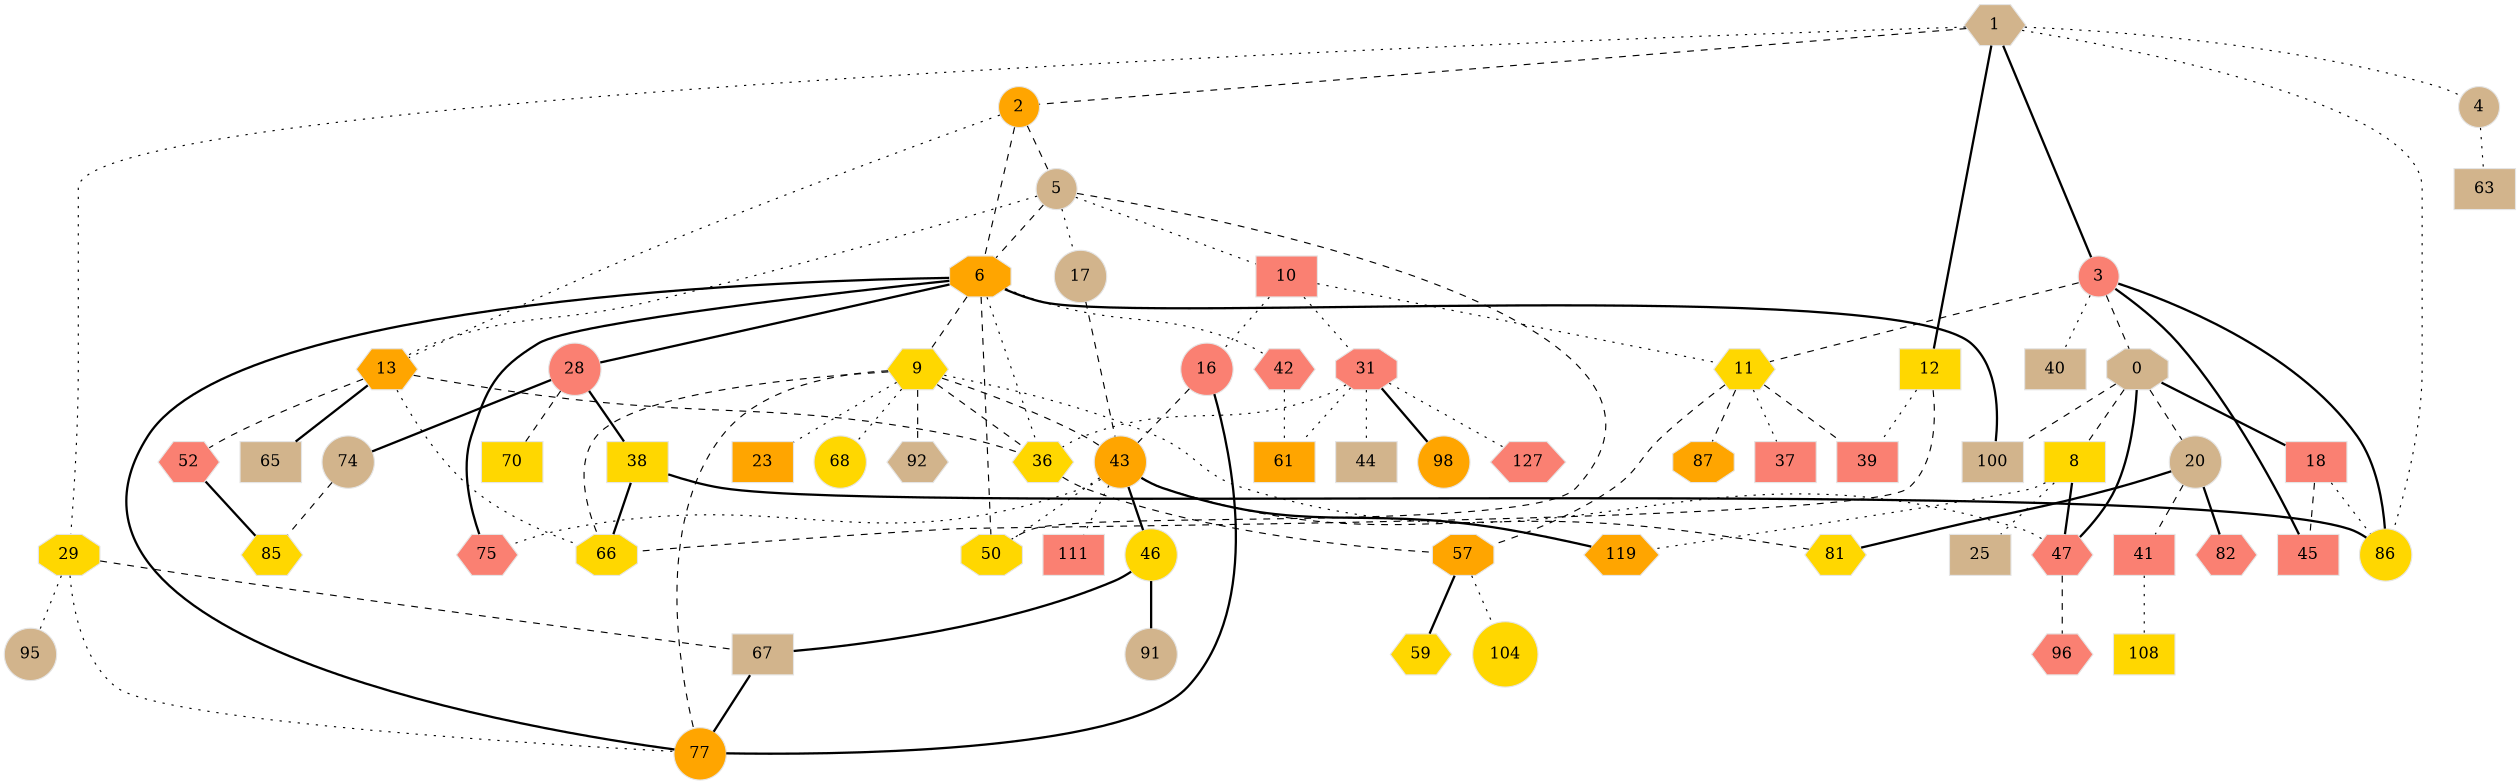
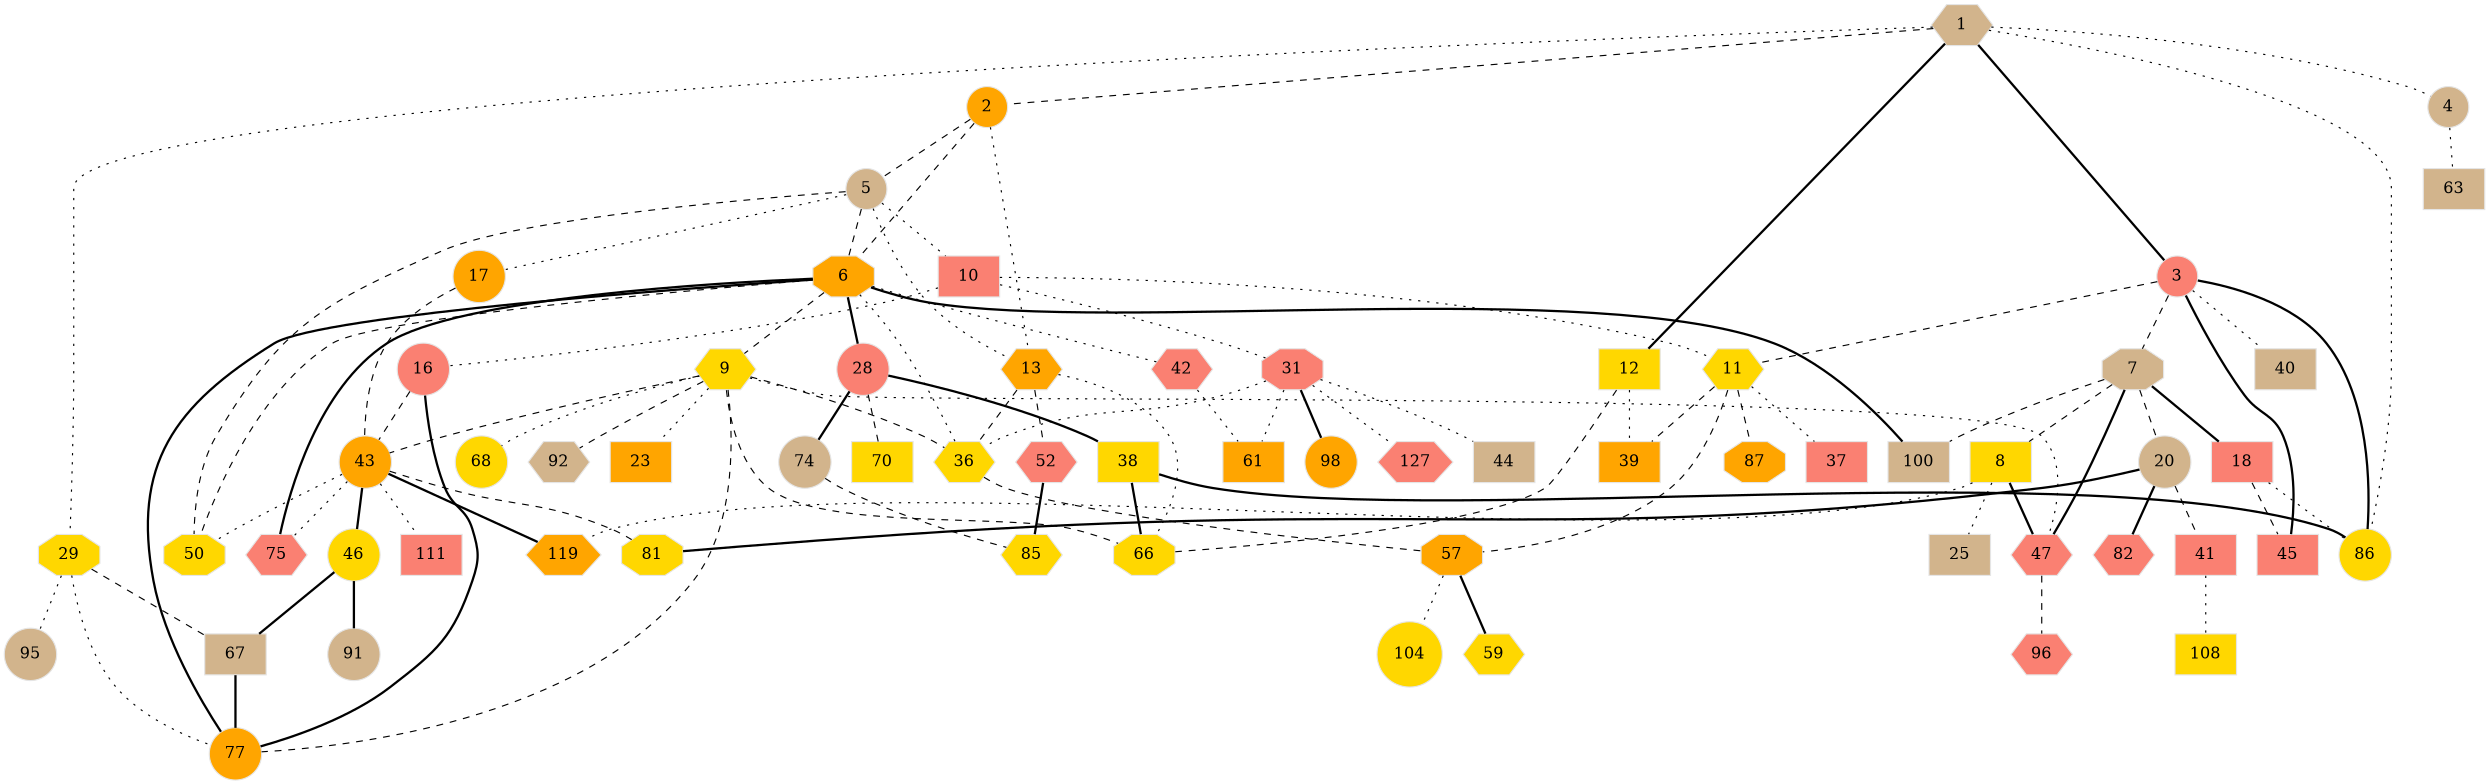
(1081, 276) -> (479, 276)
(2137, 369) -> (2133, 369)
(271, 462) -> none
(1867, 462) -> (1629, 462)
(1836, 555) -> (652, 555)
